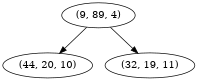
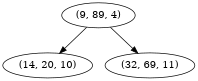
(48, 65) -> (48, 65)
(150, 65) -> (150, 65)
